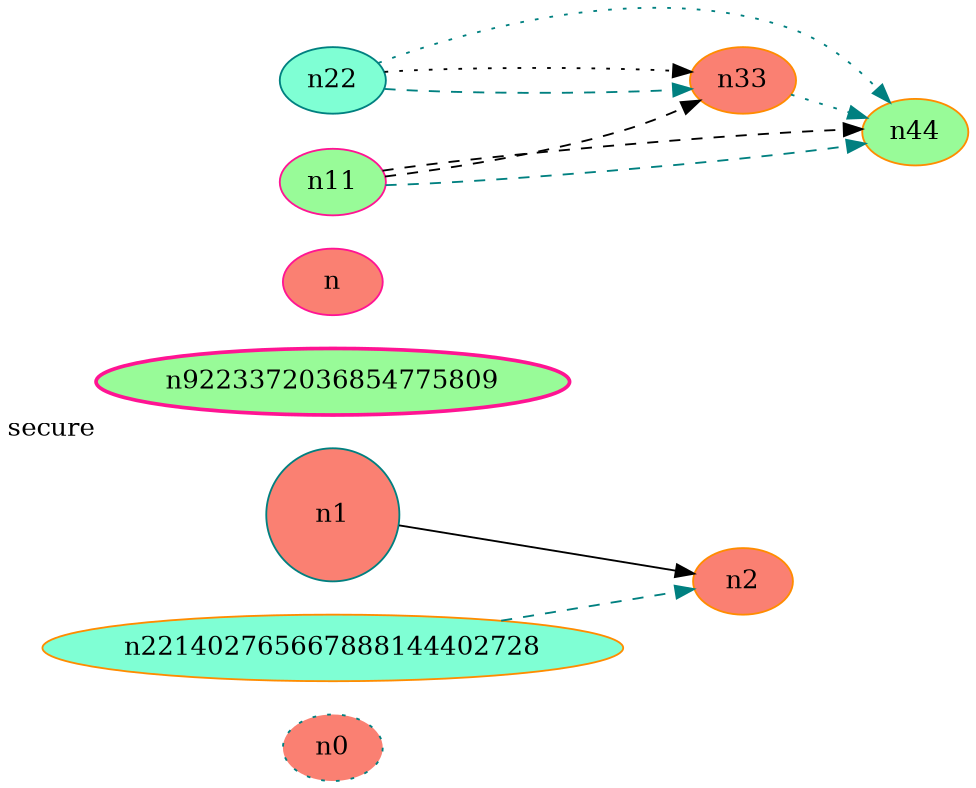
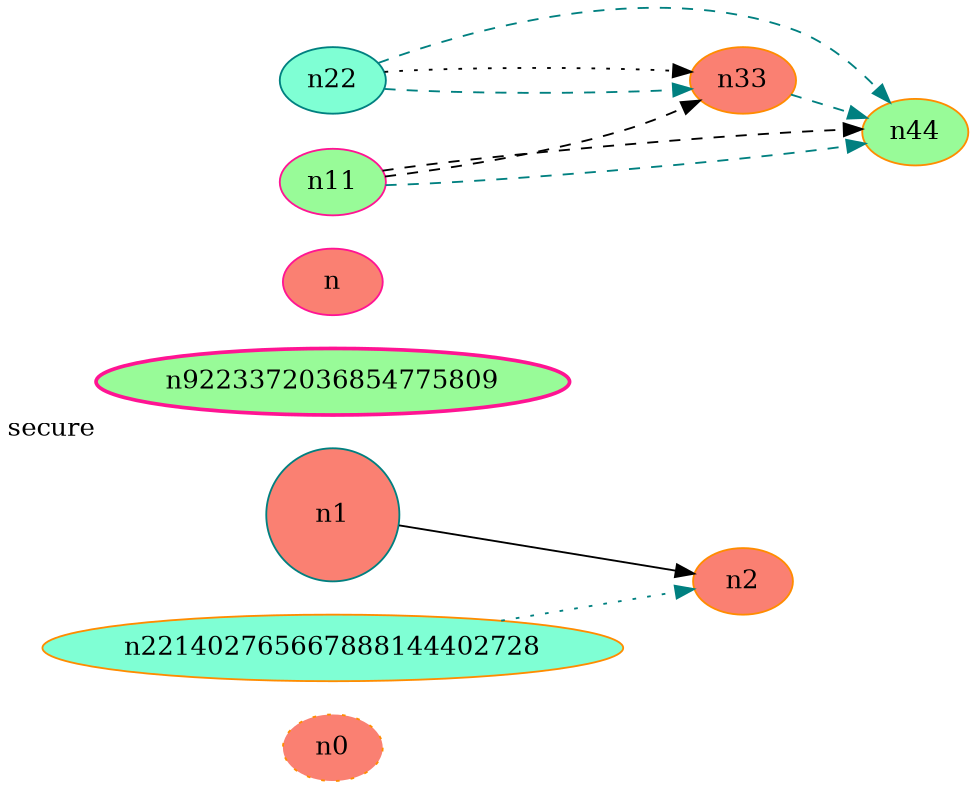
(635, 9) -> (635, 9)
(820, 103) -> (820, 103)
(588, 606) -> (588, 606)
(333, 748) -> (333, 748)
